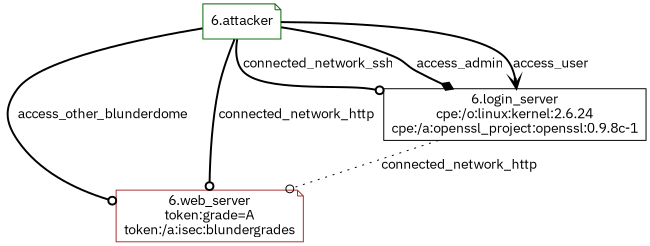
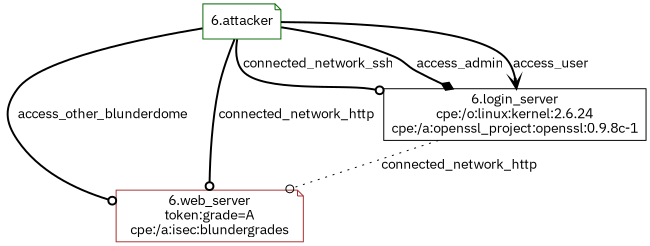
(210, 216) -> (210, 216)
